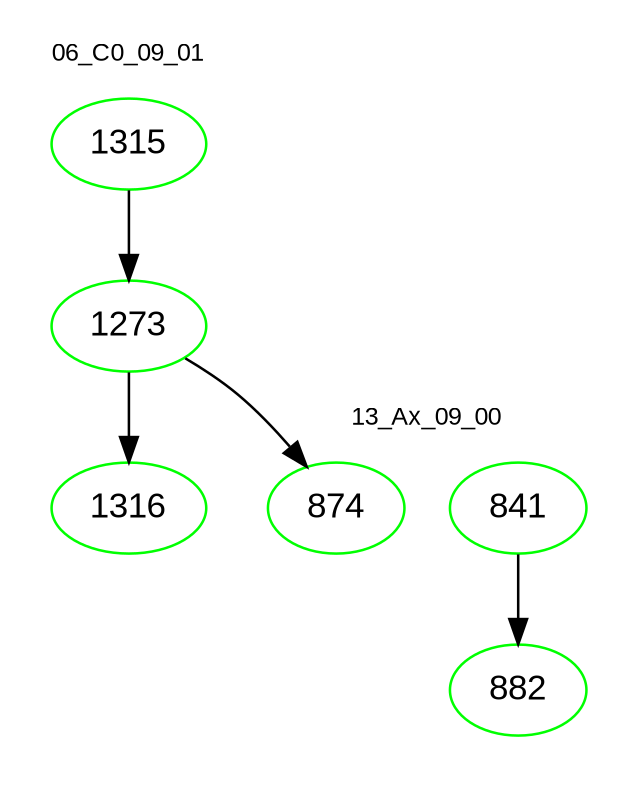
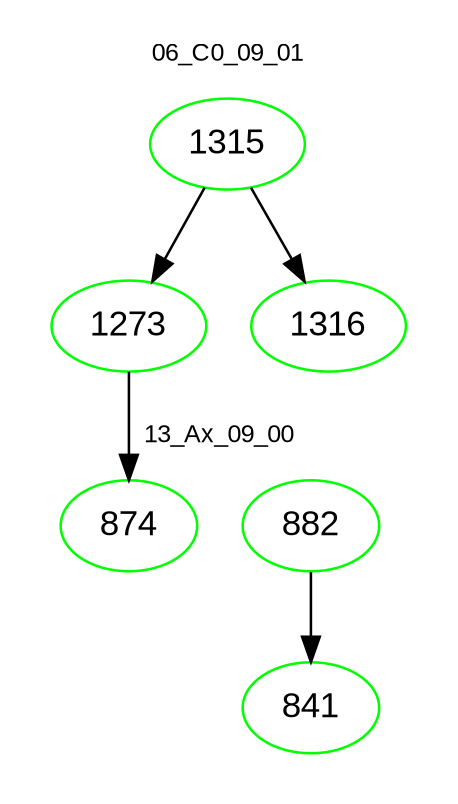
(129, 405) -> (271, 223)
(518, 587) -> (311, 604)
